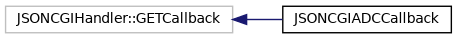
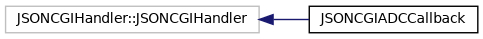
(119, 20) -> (132, 20)
